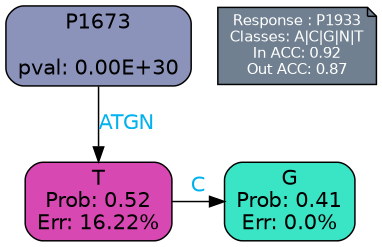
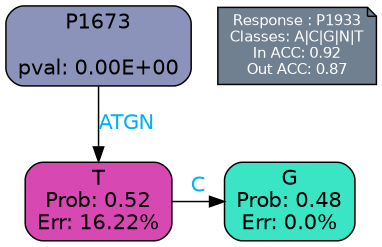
(99, 46) -> (99, 46)
(290, 202) -> (290, 202)
